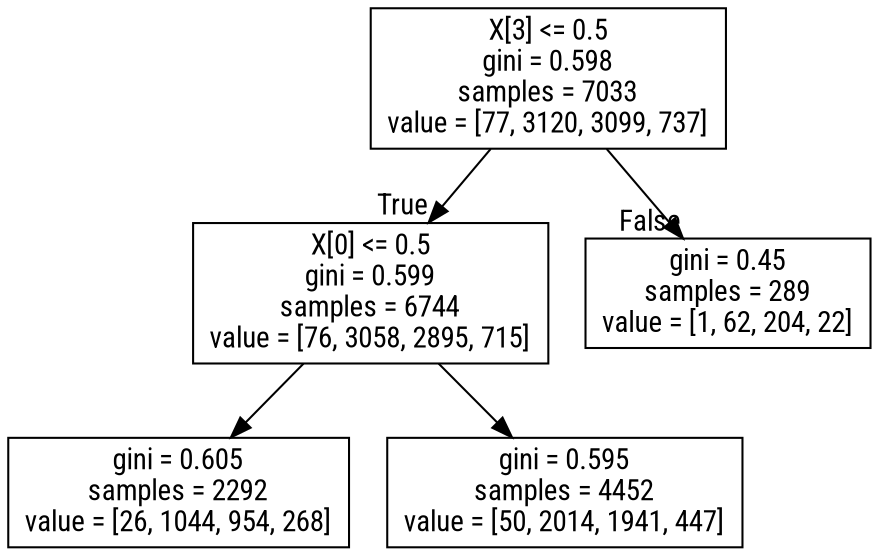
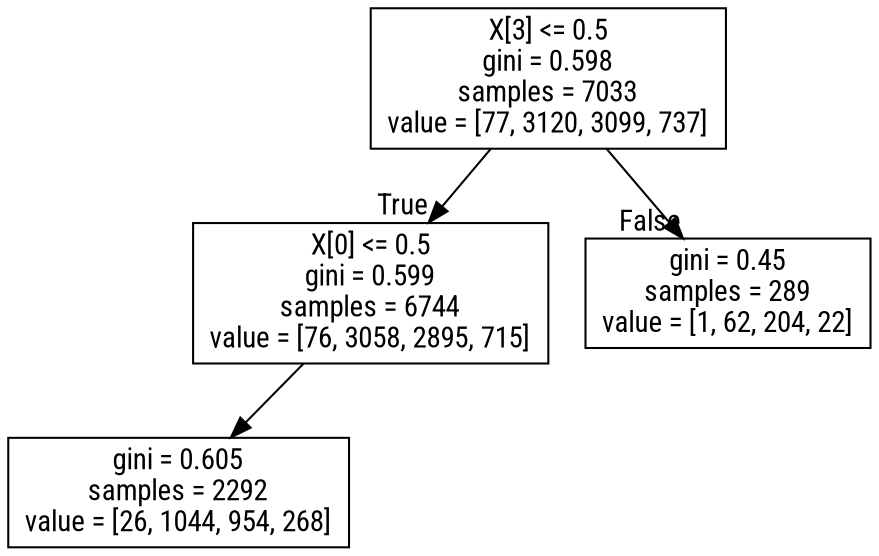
(565, 493) -> none
